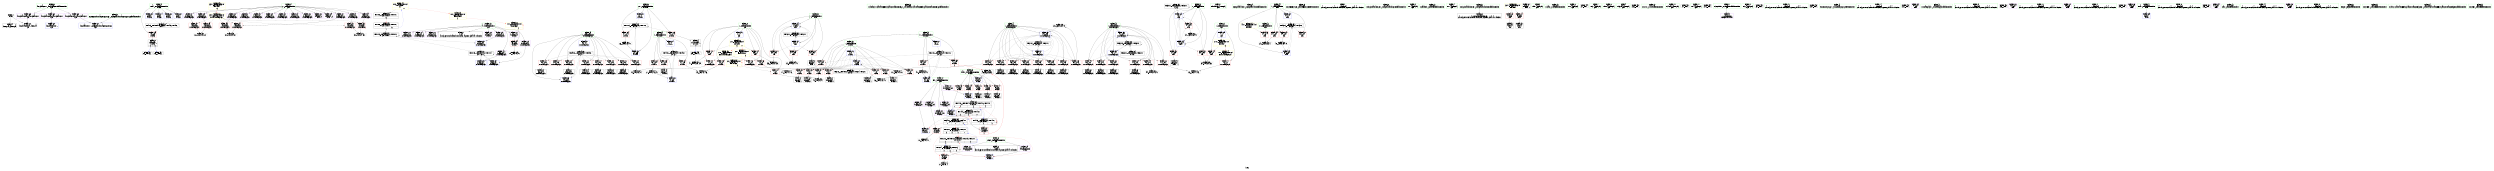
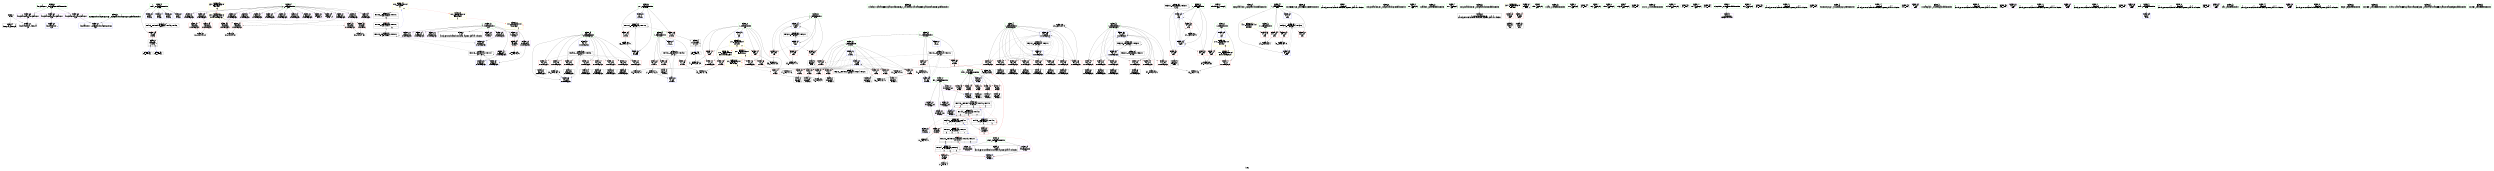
none -> (555, 72)
(918, 104) -> none
